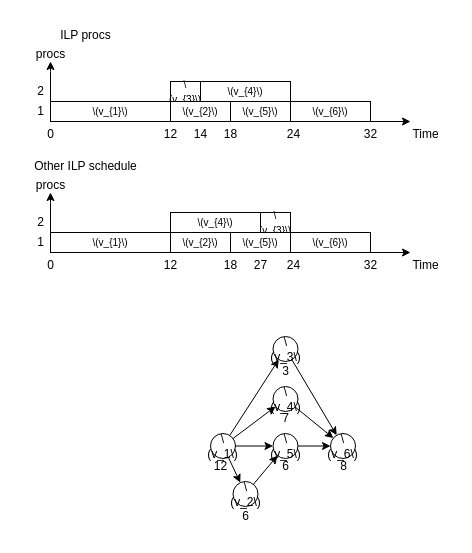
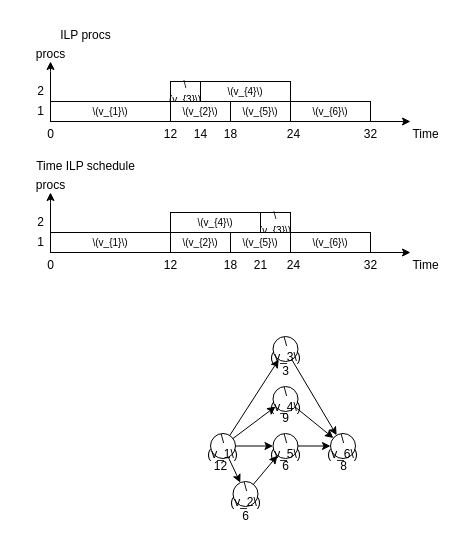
(86, 167) -> (86, 167)
(261, 266) -> (261, 266)
(286, 419) -> (286, 419)
